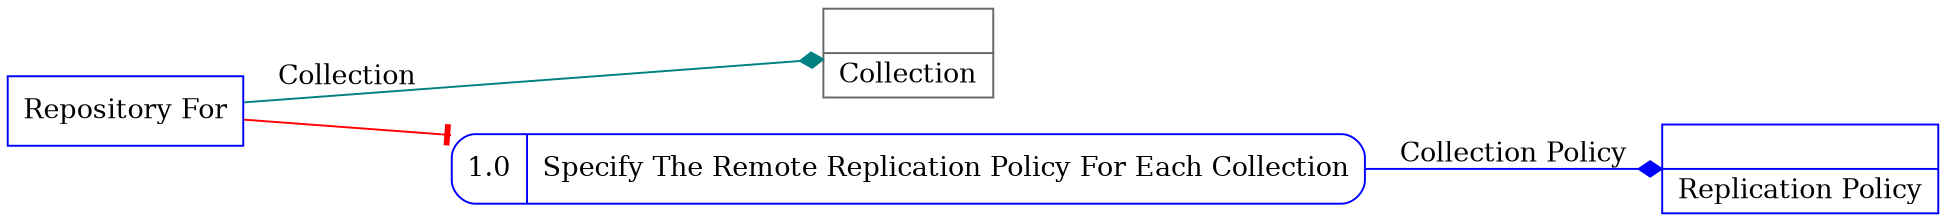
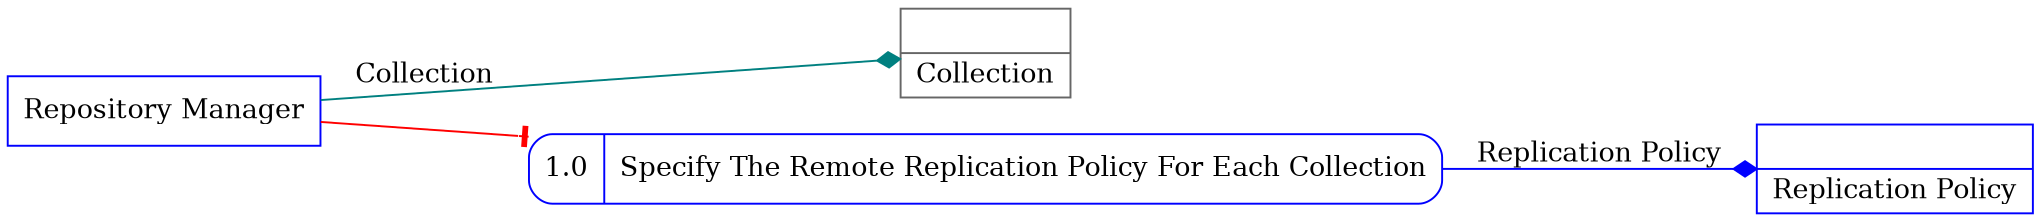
(125, 111) -> (164, 111)
(1514, 154) -> (1599, 154)
